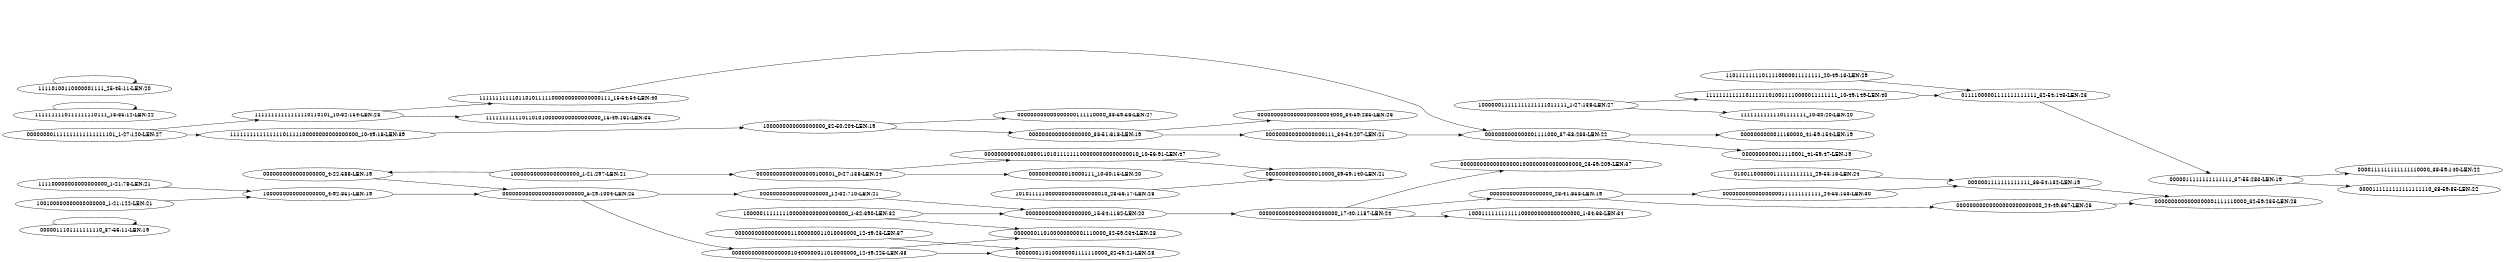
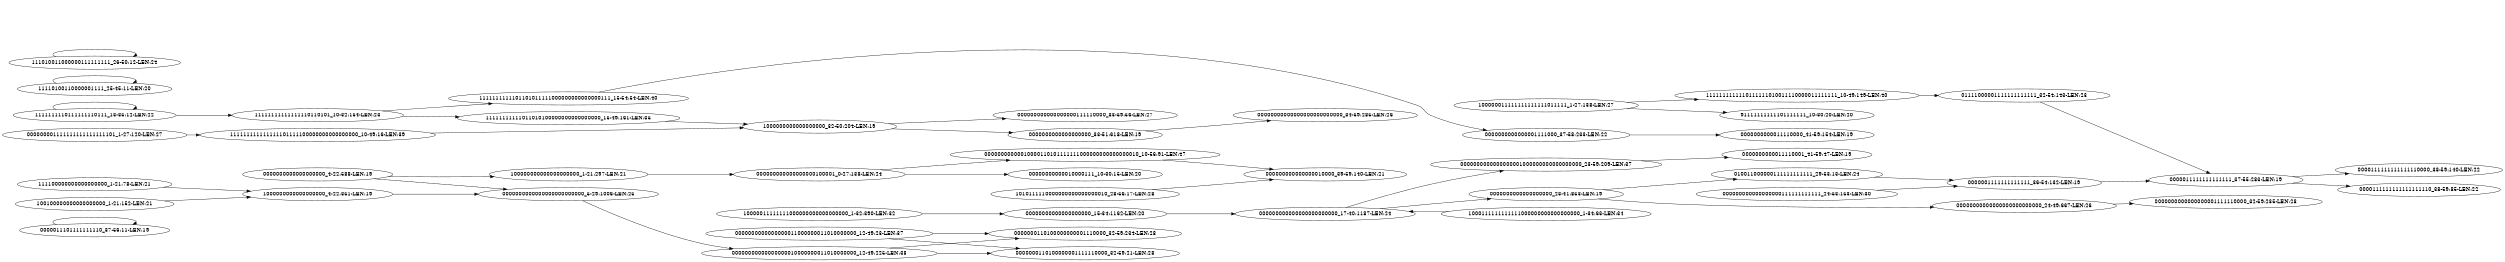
none -> (95, 63)
(1797, 76) -> none
(1325, 115) -> (1325, 115)
(1797, 115) -> (1797, 115)
none -> (705, 123)
(203, 125) -> (202, 115)
(1325, 135) -> none
(1797, 135) -> (1797, 135)
(1671, 145) -> (1683, 159)
(443, 172) -> (439, 177)
(2121, 192) -> (2123, 181)
(318, 194) -> (318, 194)
(568, 194) -> (568, 194)
(819, 194) -> none
(1658, 194) -> (1668, 185)
(95, 204) -> (95, 204)
(1427, 216) -> (1431, 211)
(950, 224) -> (959, 234)
(819, 253) -> (819, 253)
